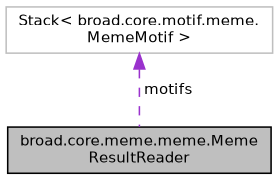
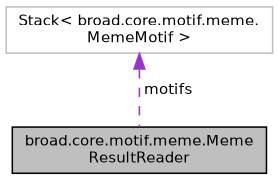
(139, 150) -> (139, 150)
